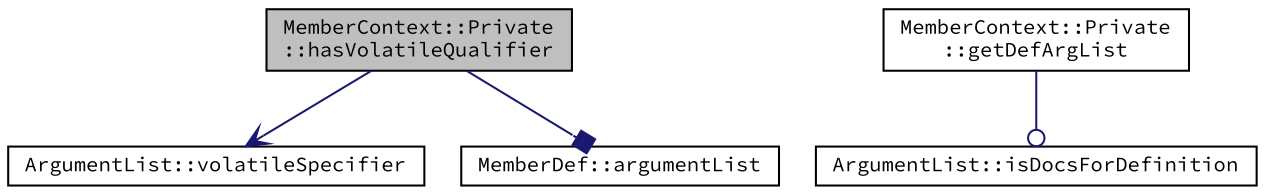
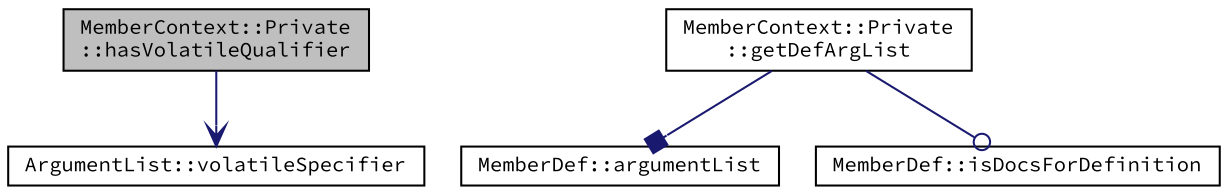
(520, 103) -> (720, 103)
(1036, 166) -> (1018, 166)
